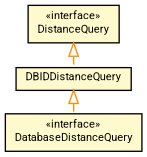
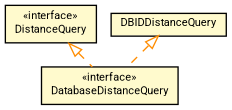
(74, 62) -> (85, 60)
